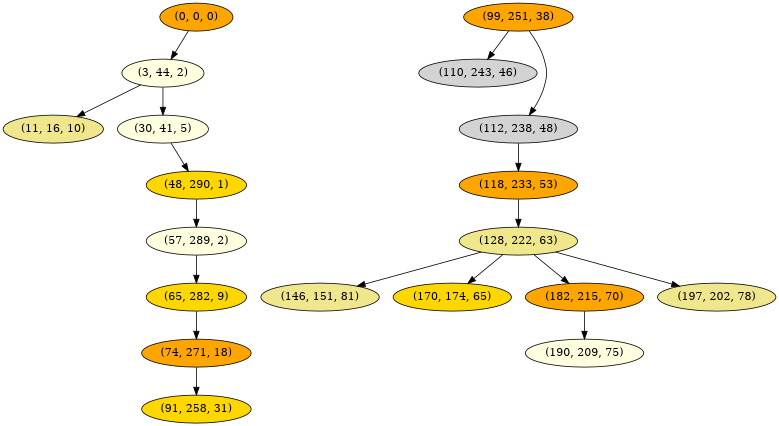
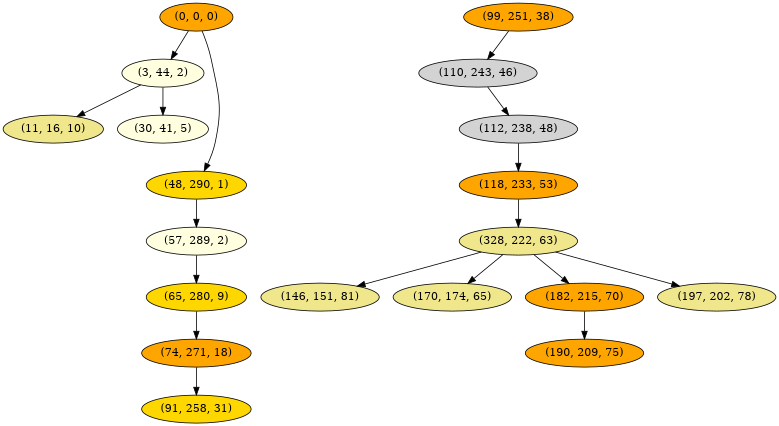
(546, 69) -> (496, 98)
(178, 154) -> (218, 97)
(518, 241) -> (518, 241)
(196, 297) -> (196, 297)
(452, 297) -> (452, 297)
(584, 353) -> (584, 353)
